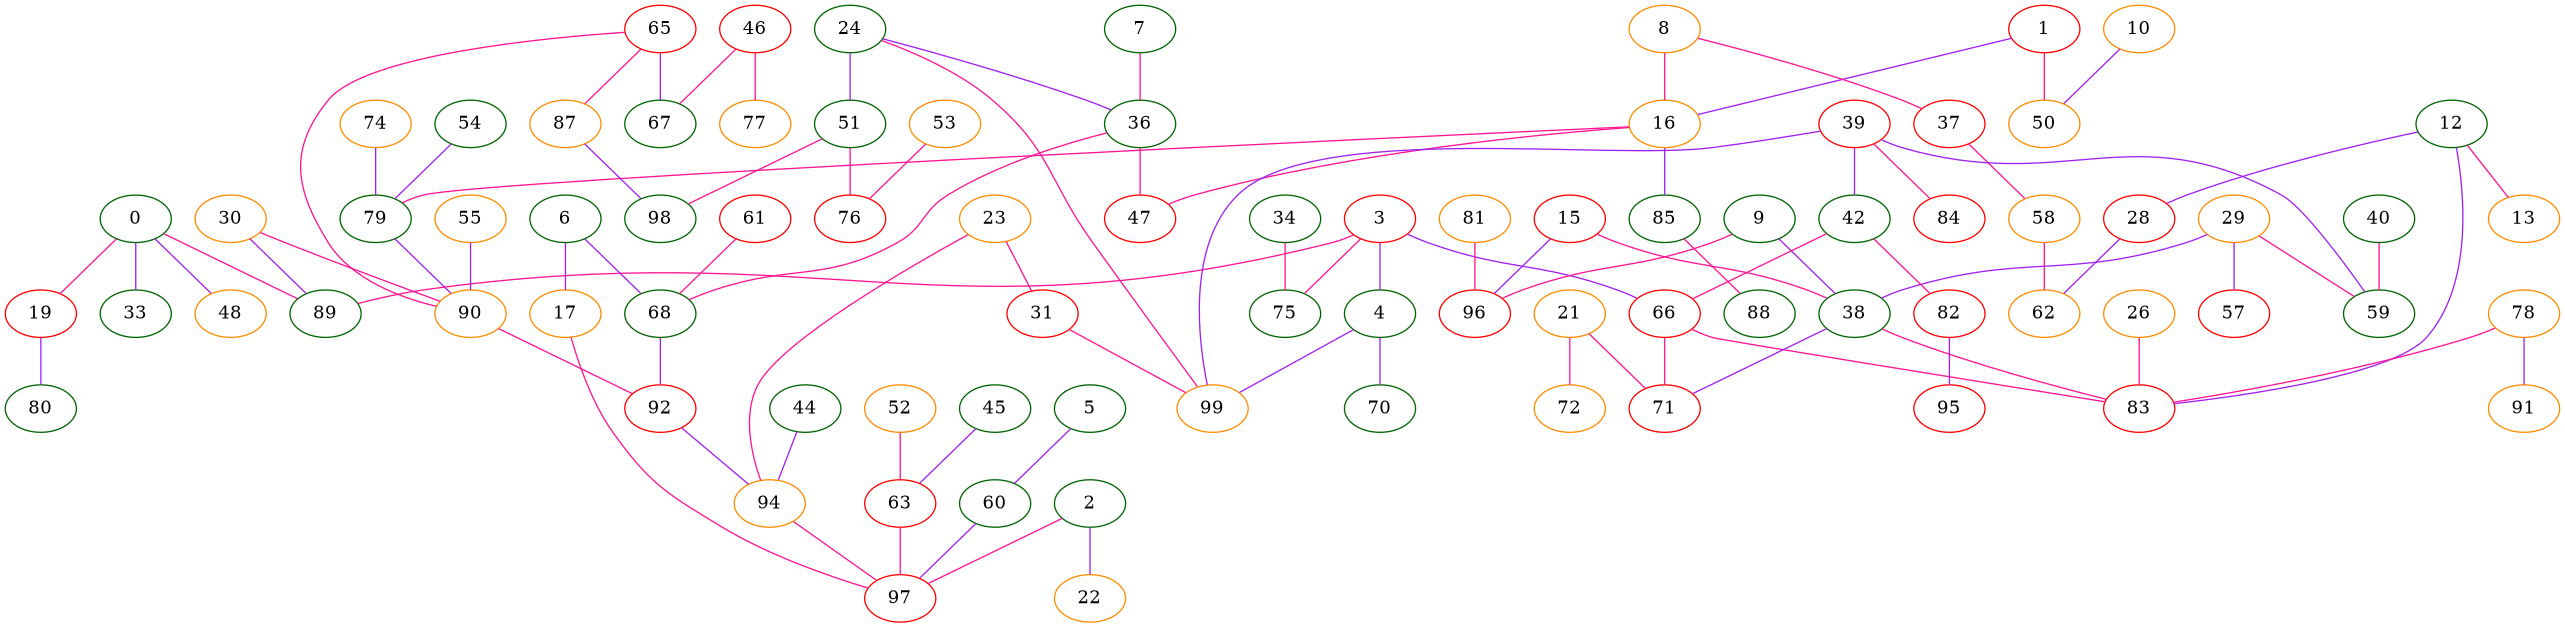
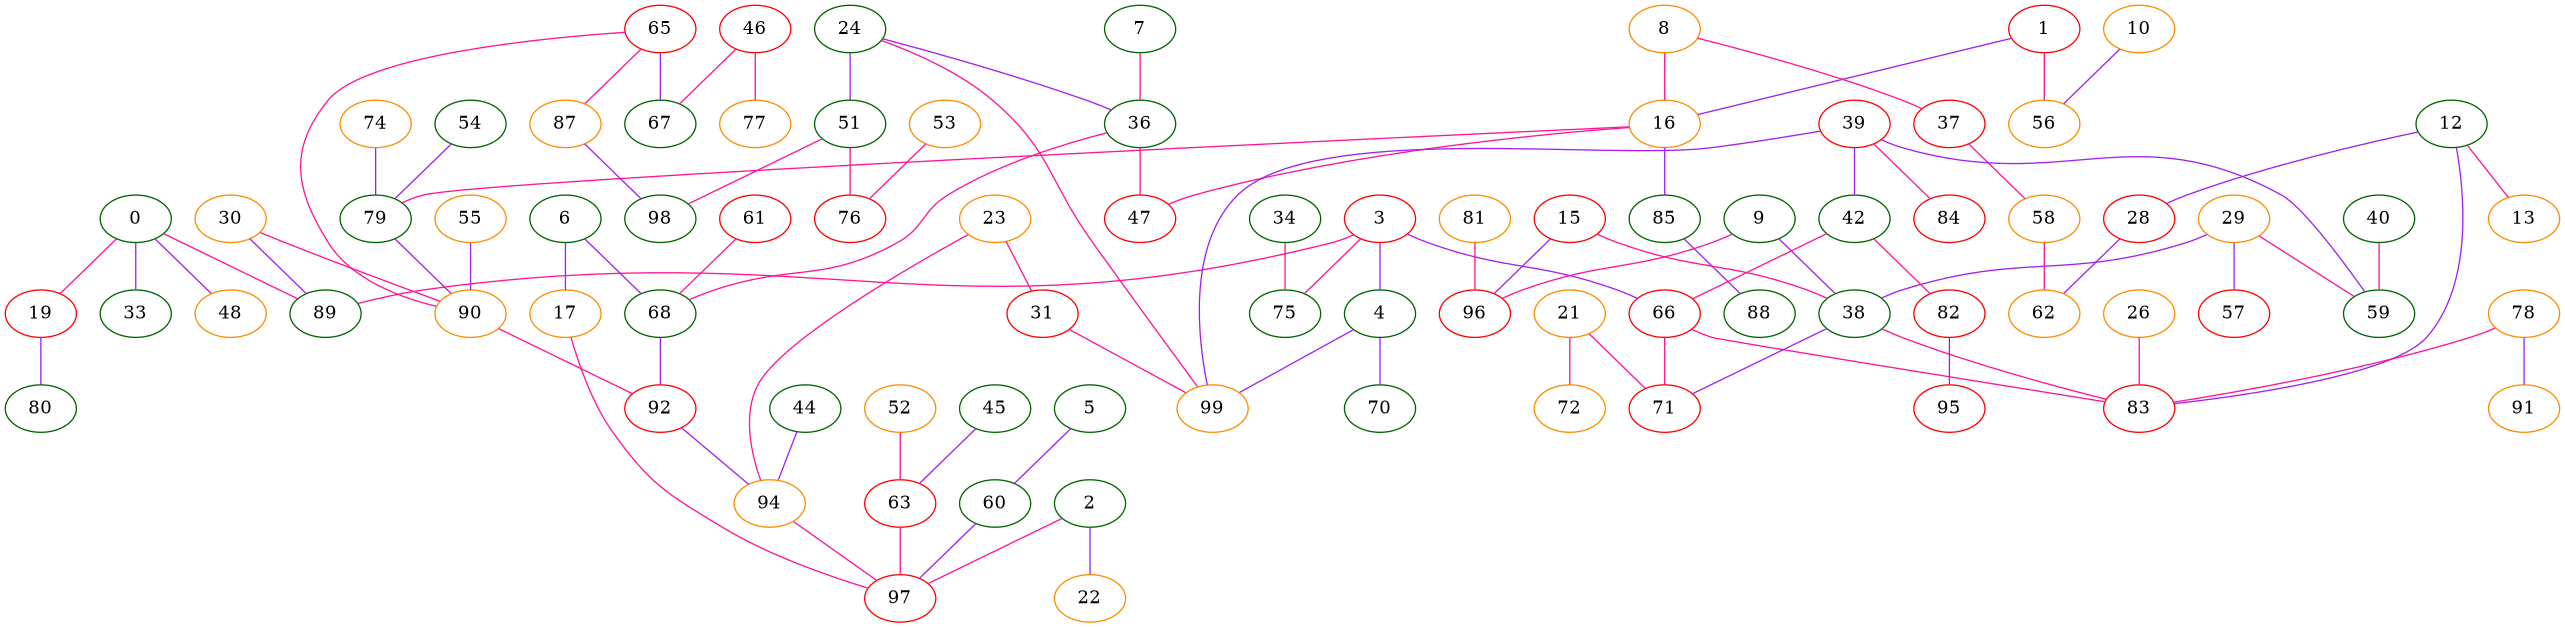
(2044, 124) -> (2044, 124)
(1701, 255) -> (1701, 255)
